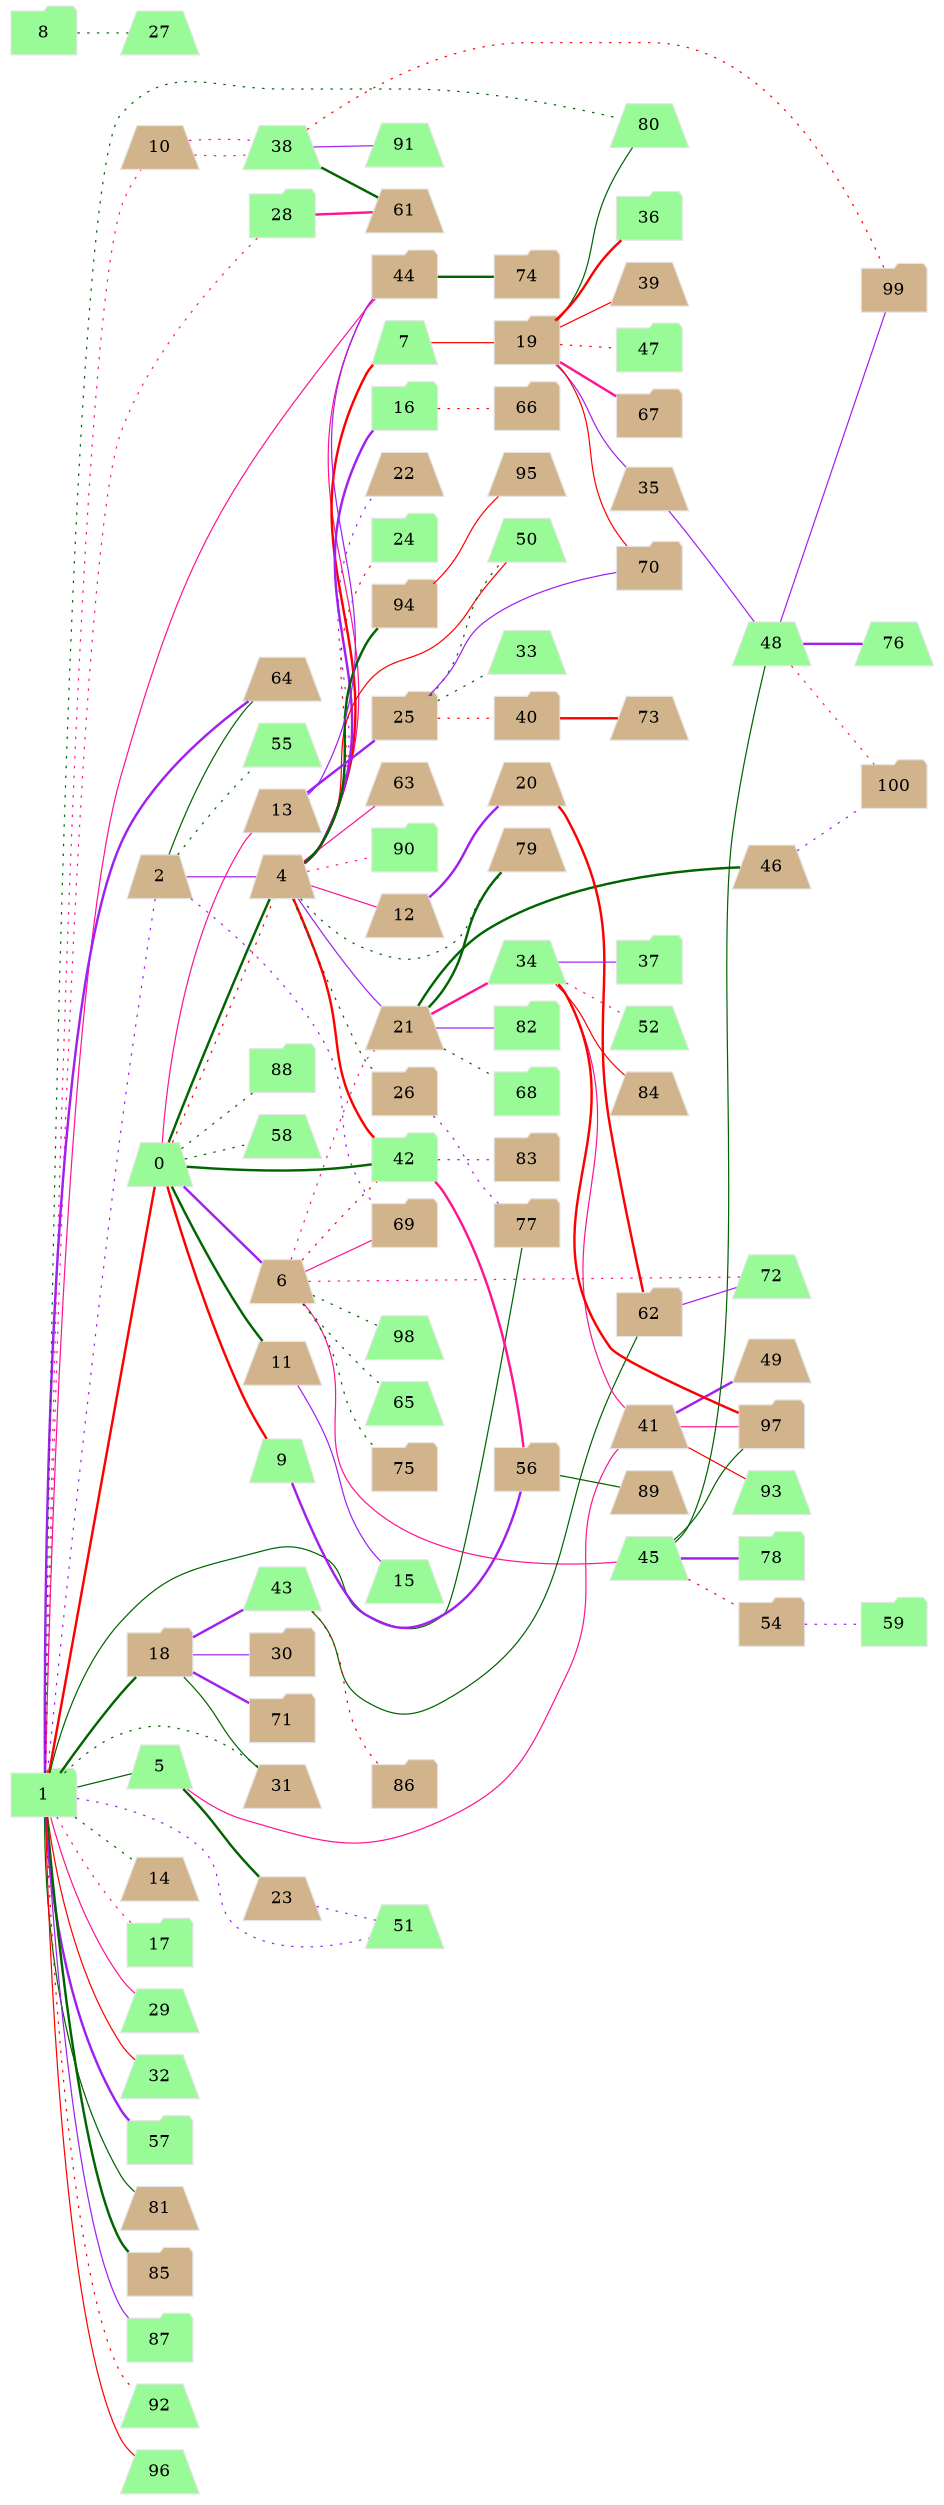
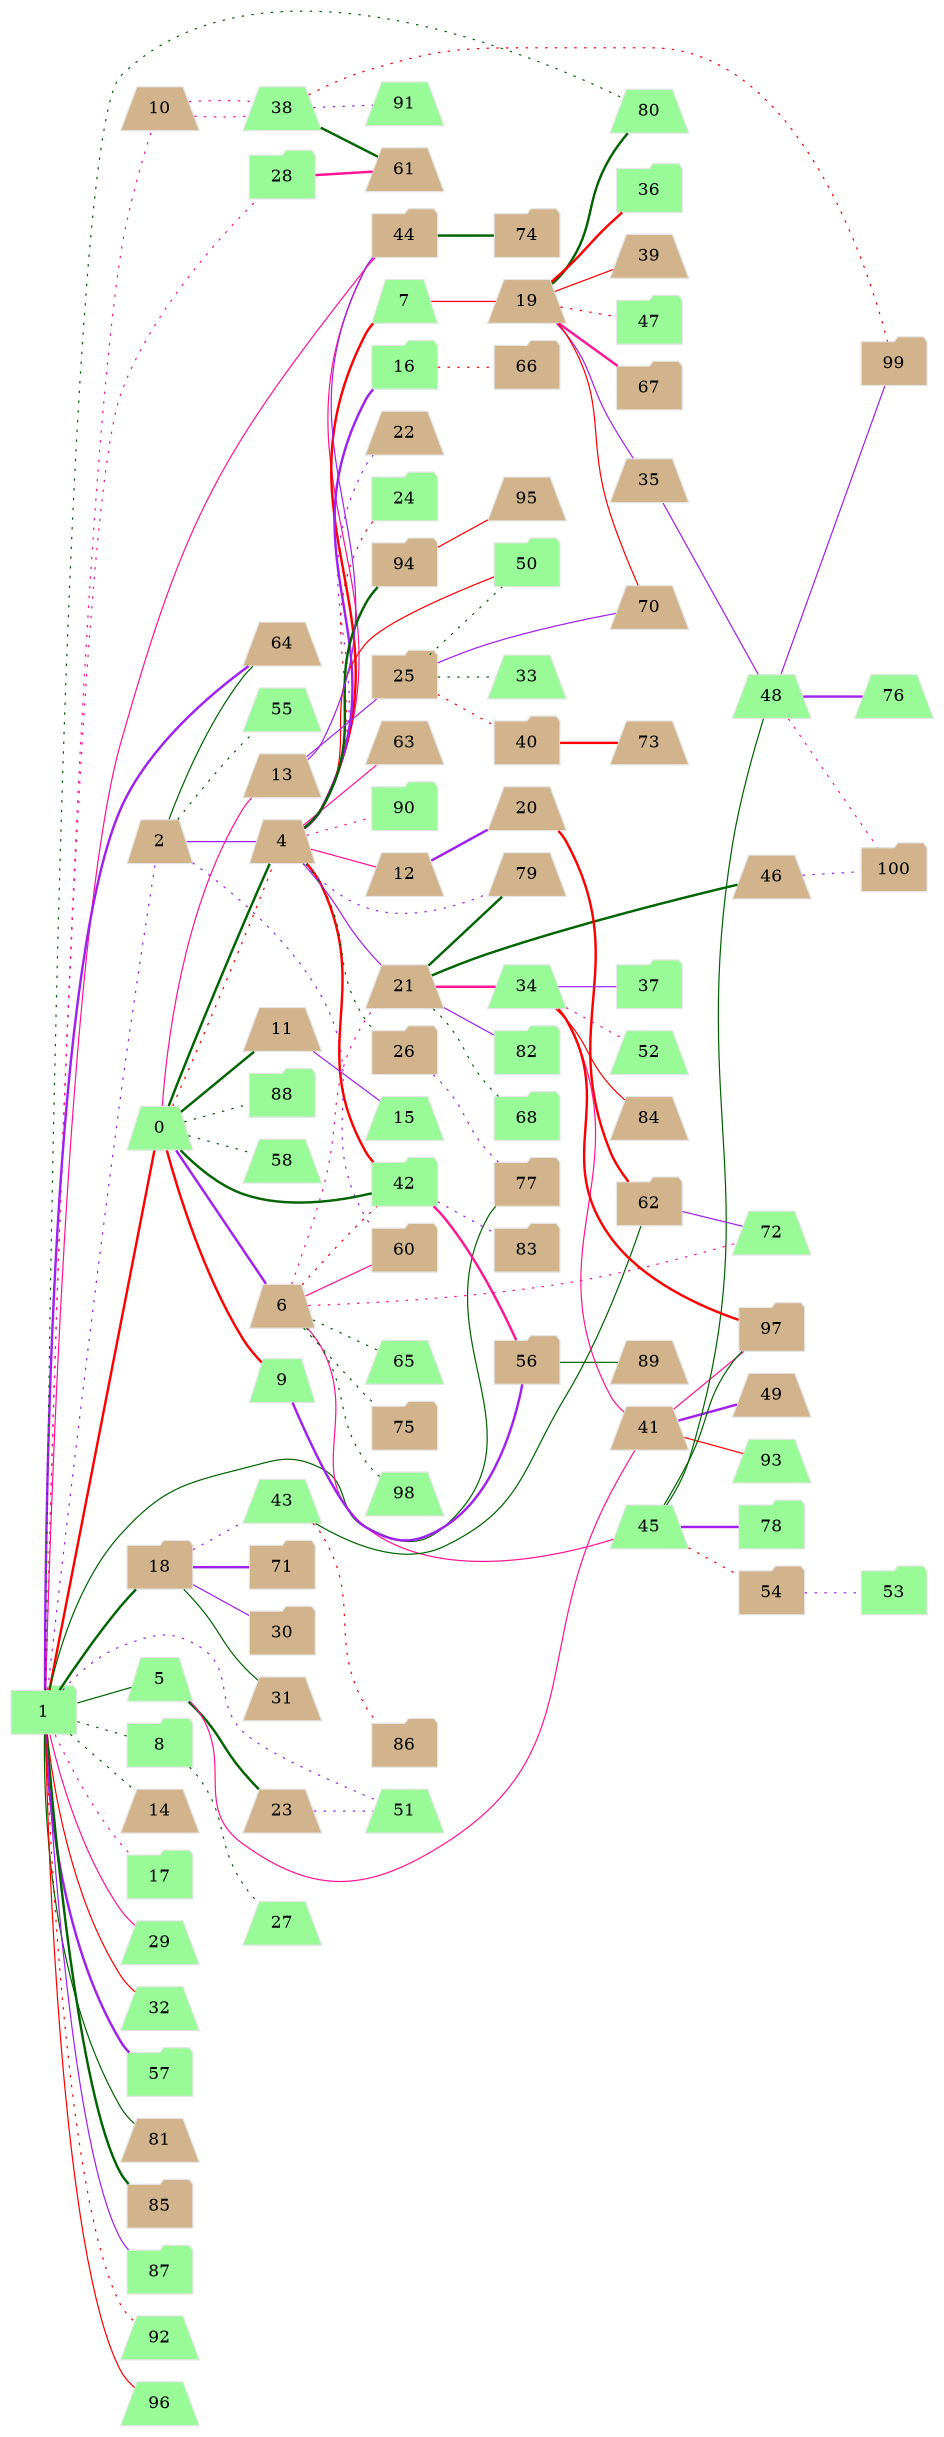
(343, 146) -> (343, 106)
(594, 234) -> (591, 209)
(527, 343) -> (527, 301)
(527, 540) -> (527, 565)
(649, 568) -> (649, 608)
(333, 773) -> (333, 735)
(413, 959) -> (390, 913)
(405, 1226) -> (405, 1250)
(218, 1624) -> (218, 1536)
(894, 1624) -> (894, 1593)
(159, 1726) -> (102, 1729)
